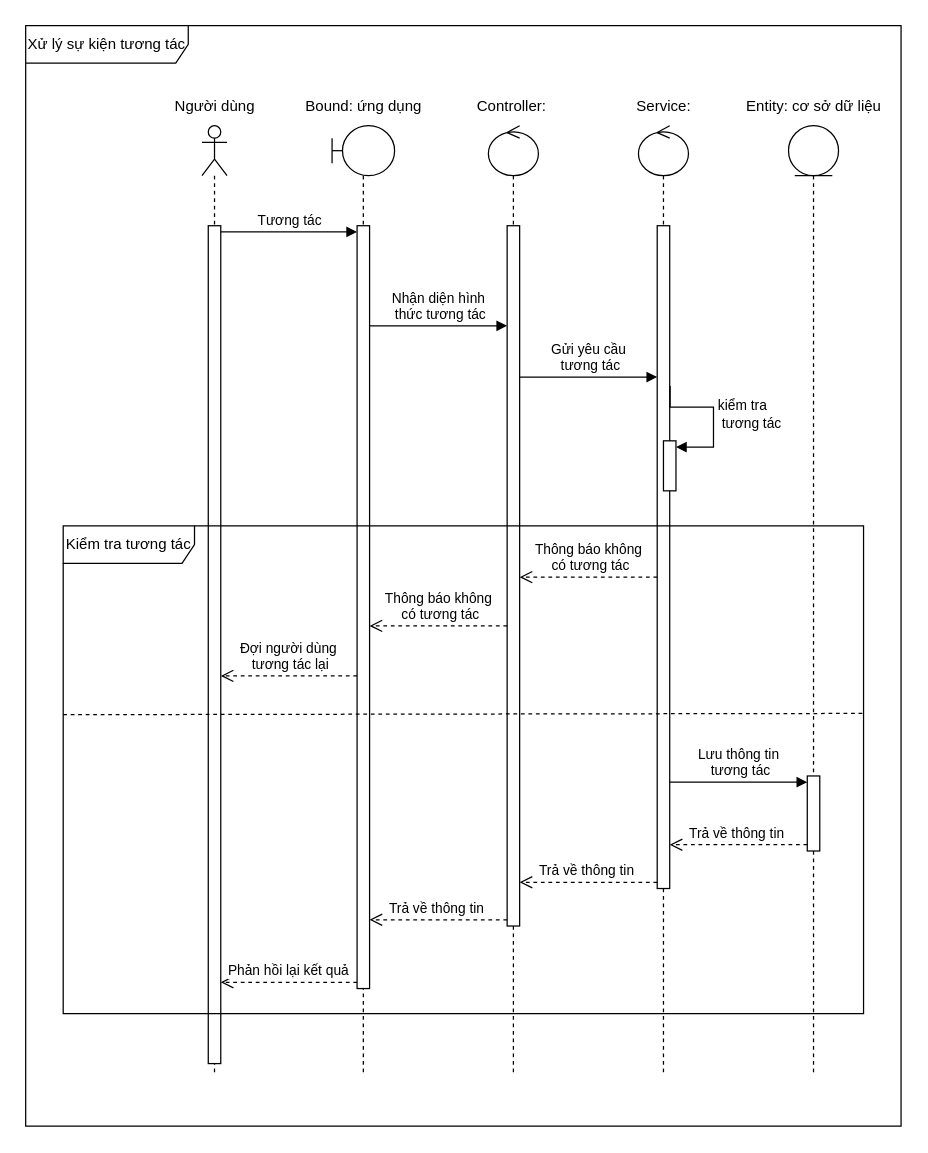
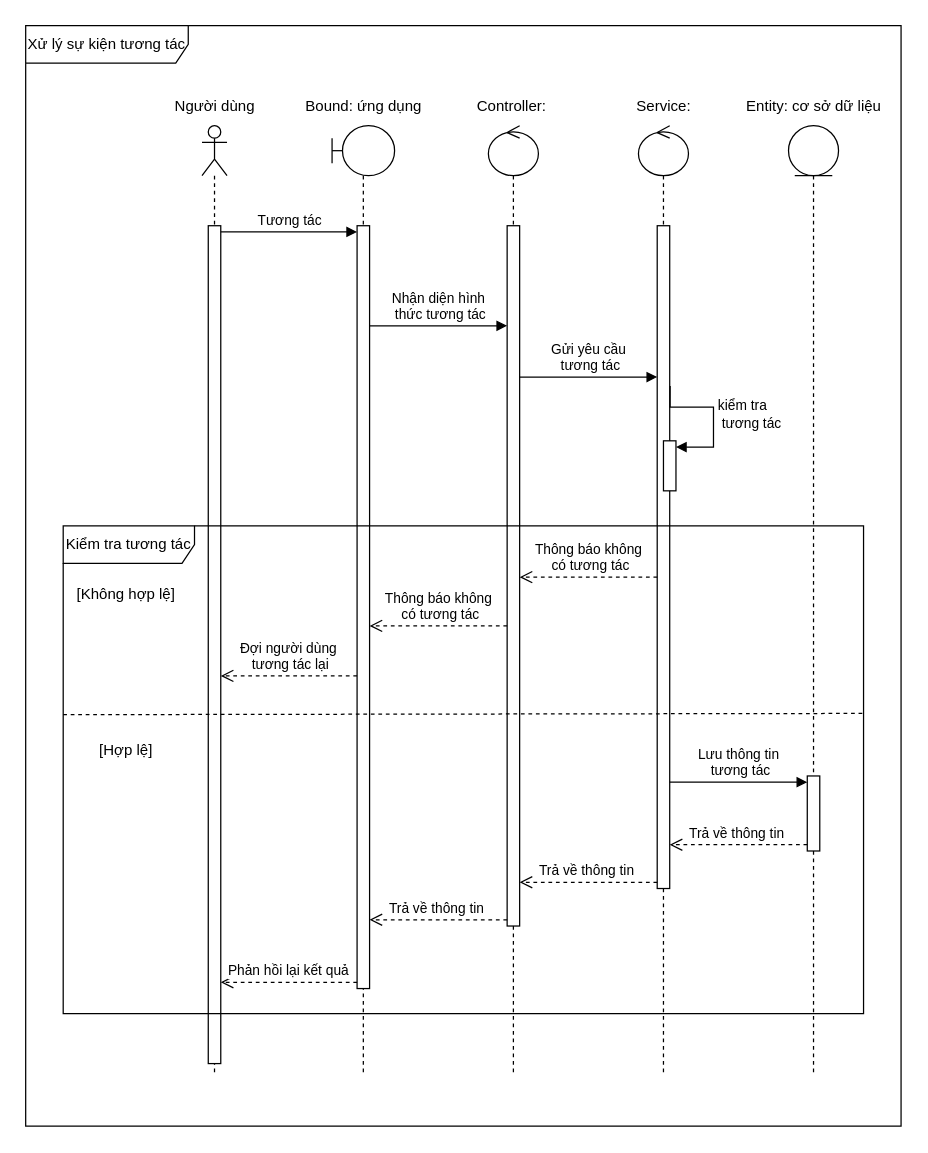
none -> (126, 594)
none -> (126, 751)
